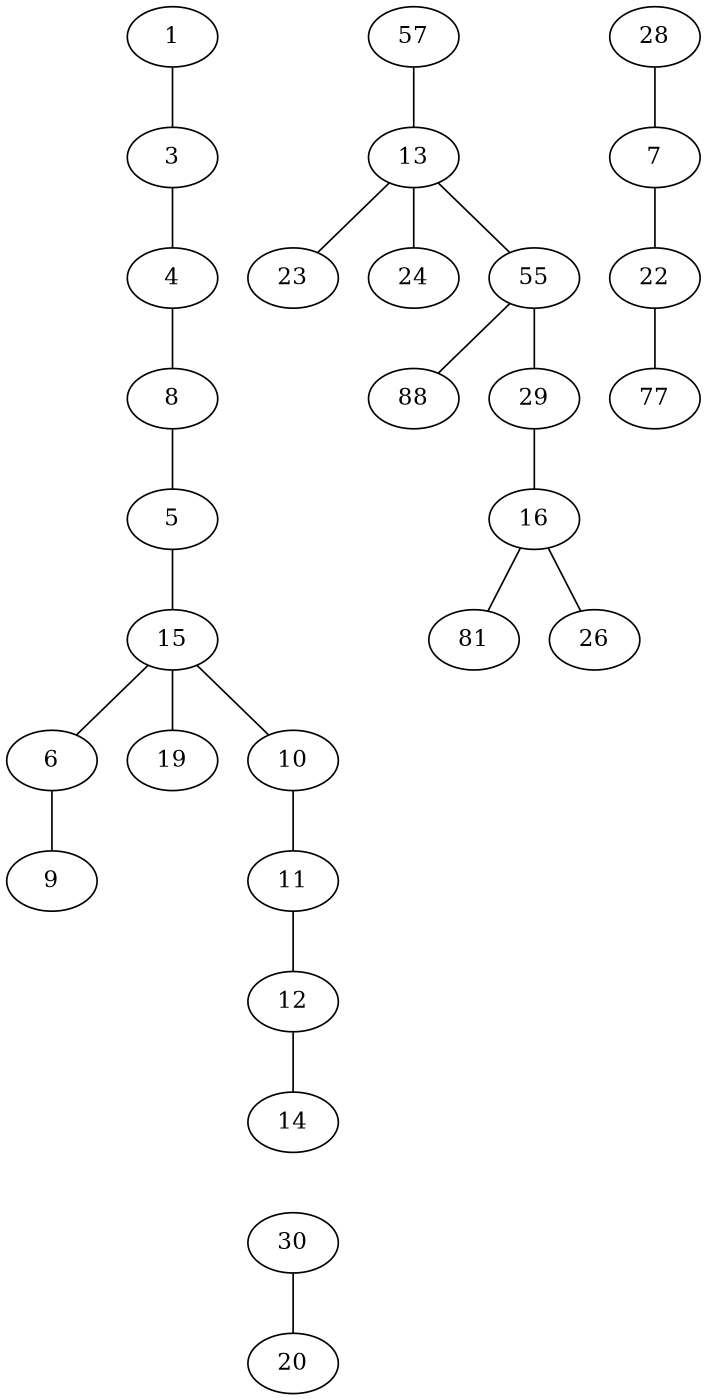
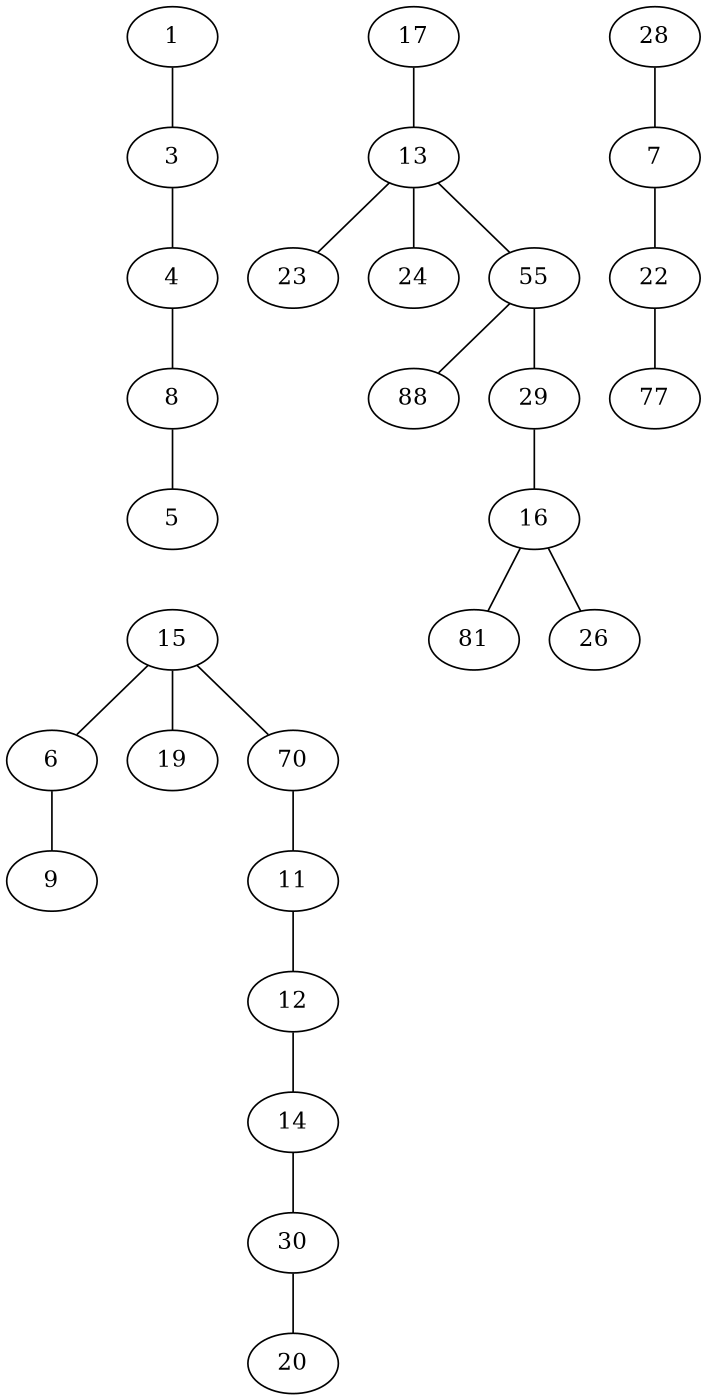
(414, 37) -> (414, 37)
(173, 580) -> none
(293, 760) -> (293, 760)
none -> (293, 1183)
